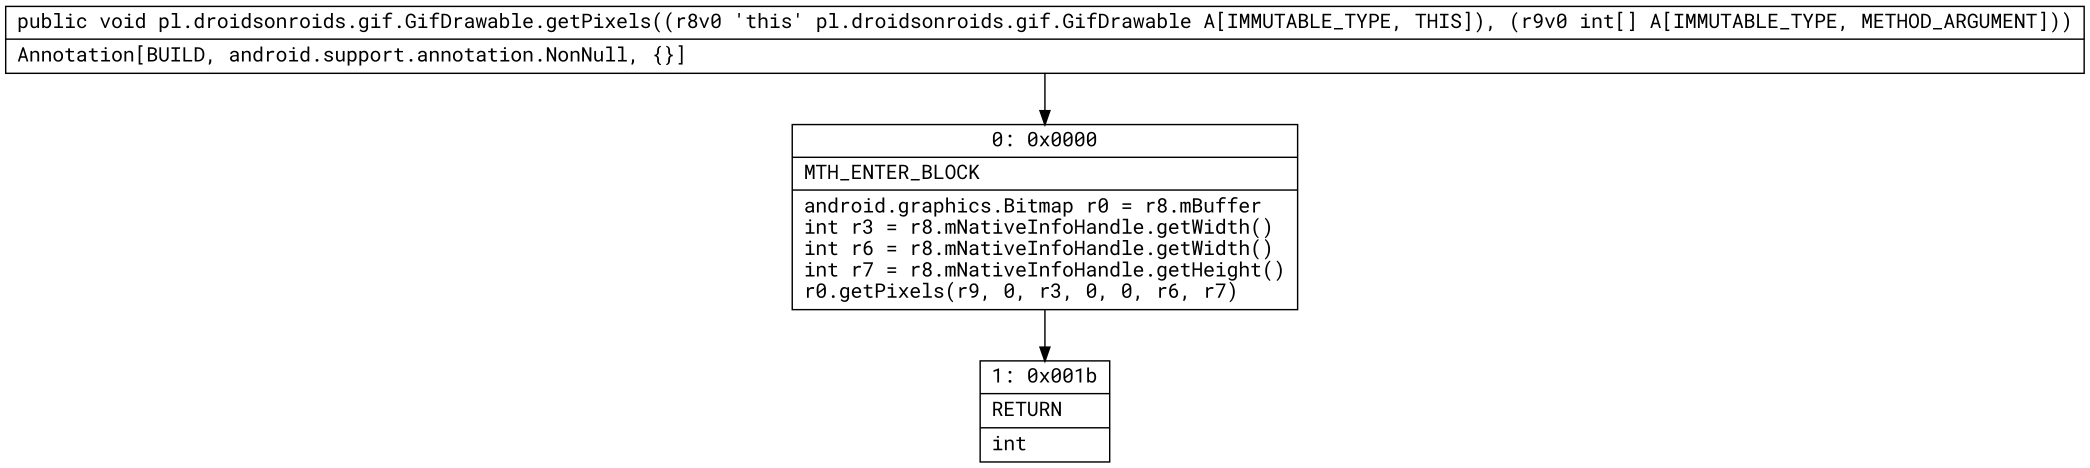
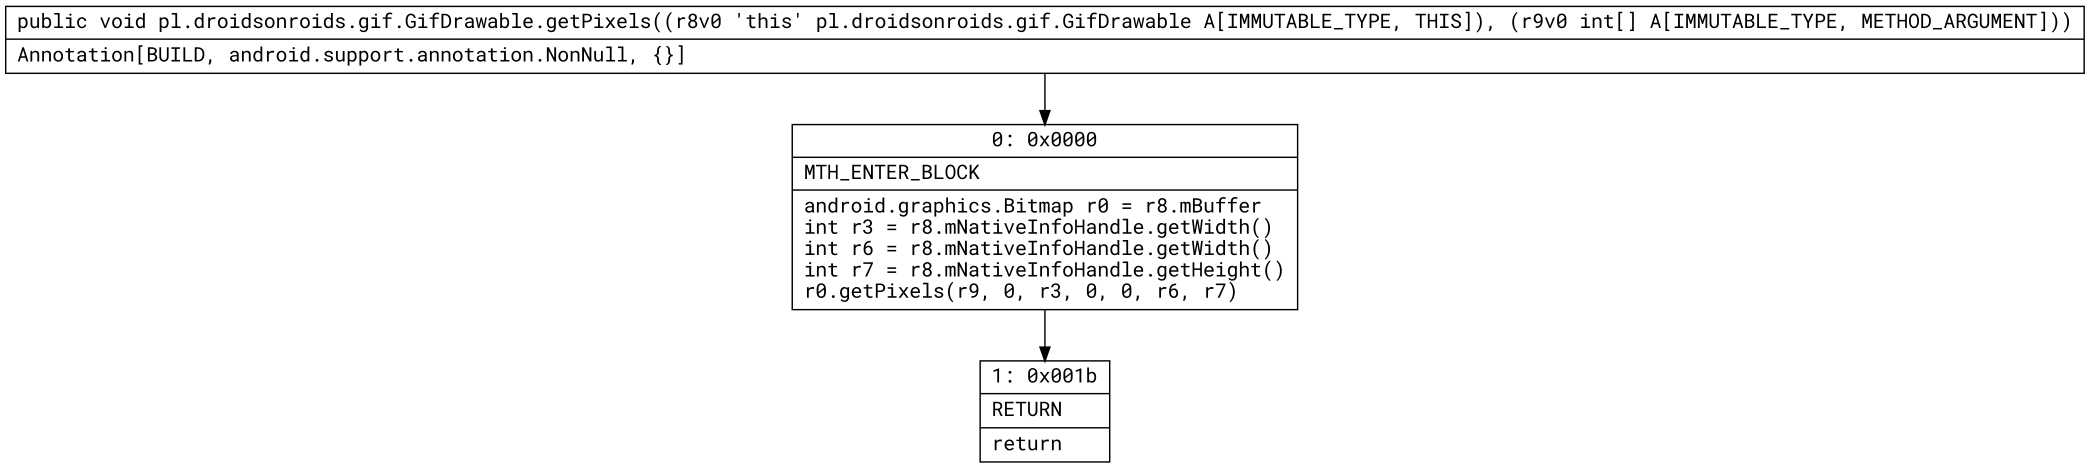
(1009, 444) -> (1027, 444)
